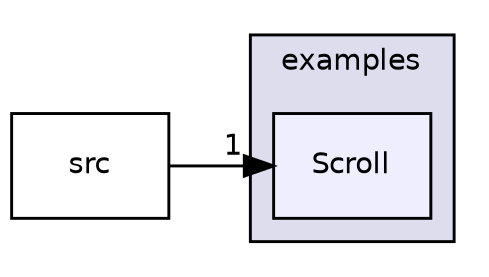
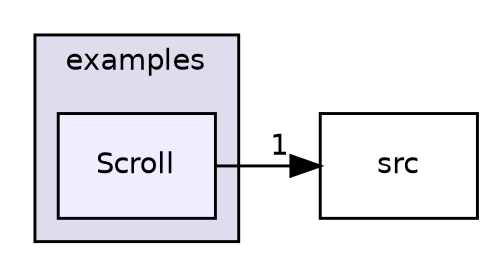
(207, 166) -> (257, 166)
